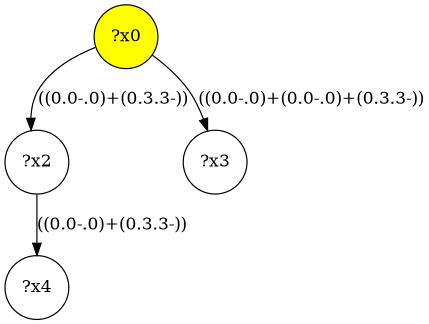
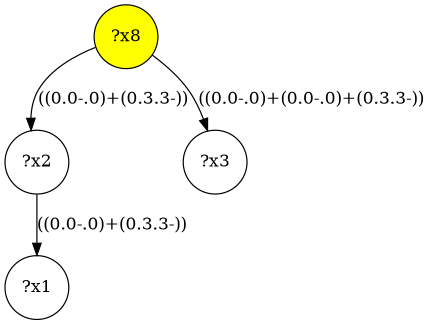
(126, 37) -> (126, 37)
(37, 288) -> (37, 288)
